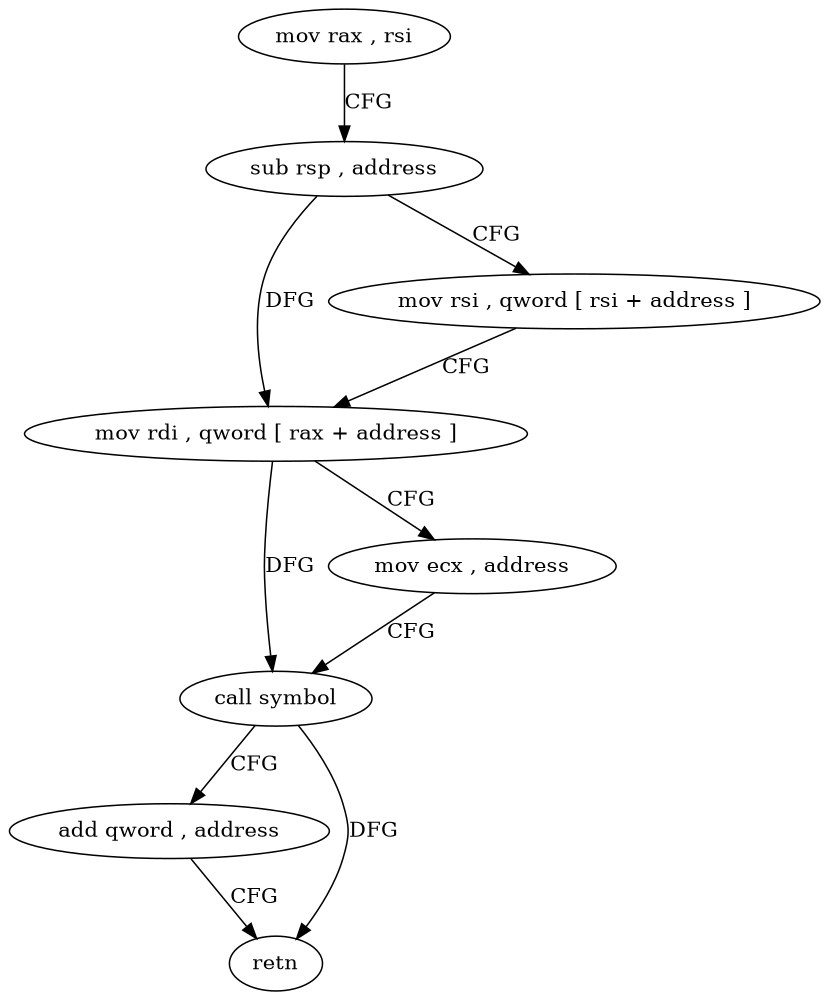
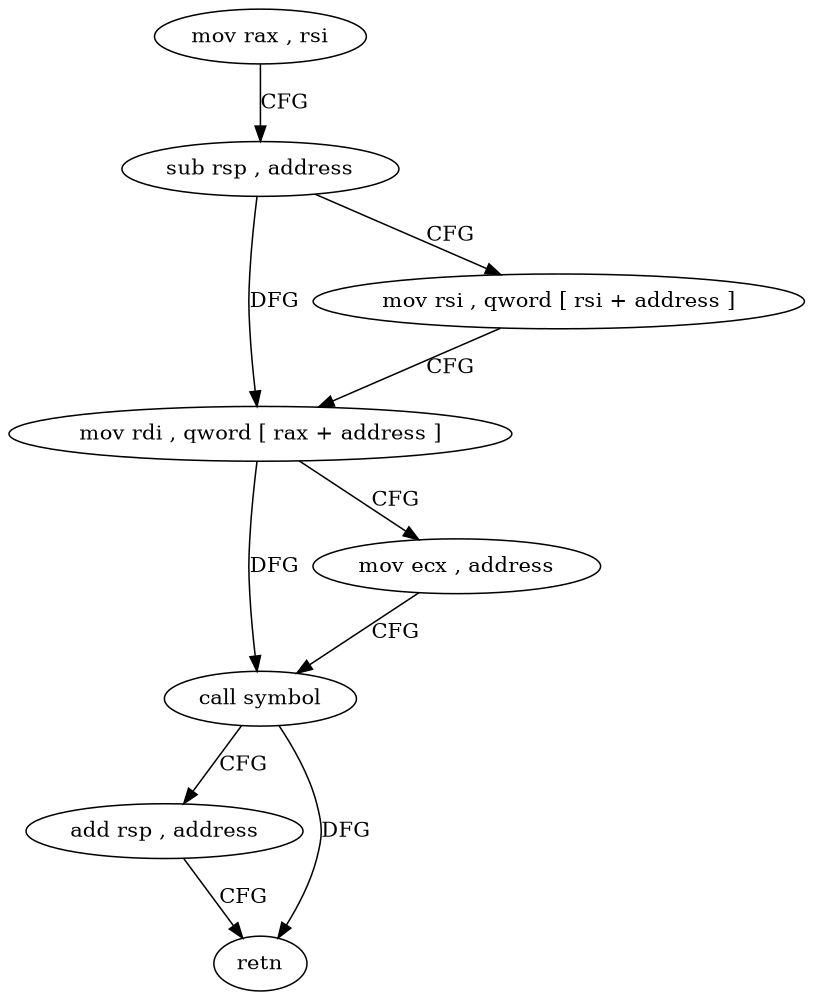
(169, 831) -> (165, 831)
